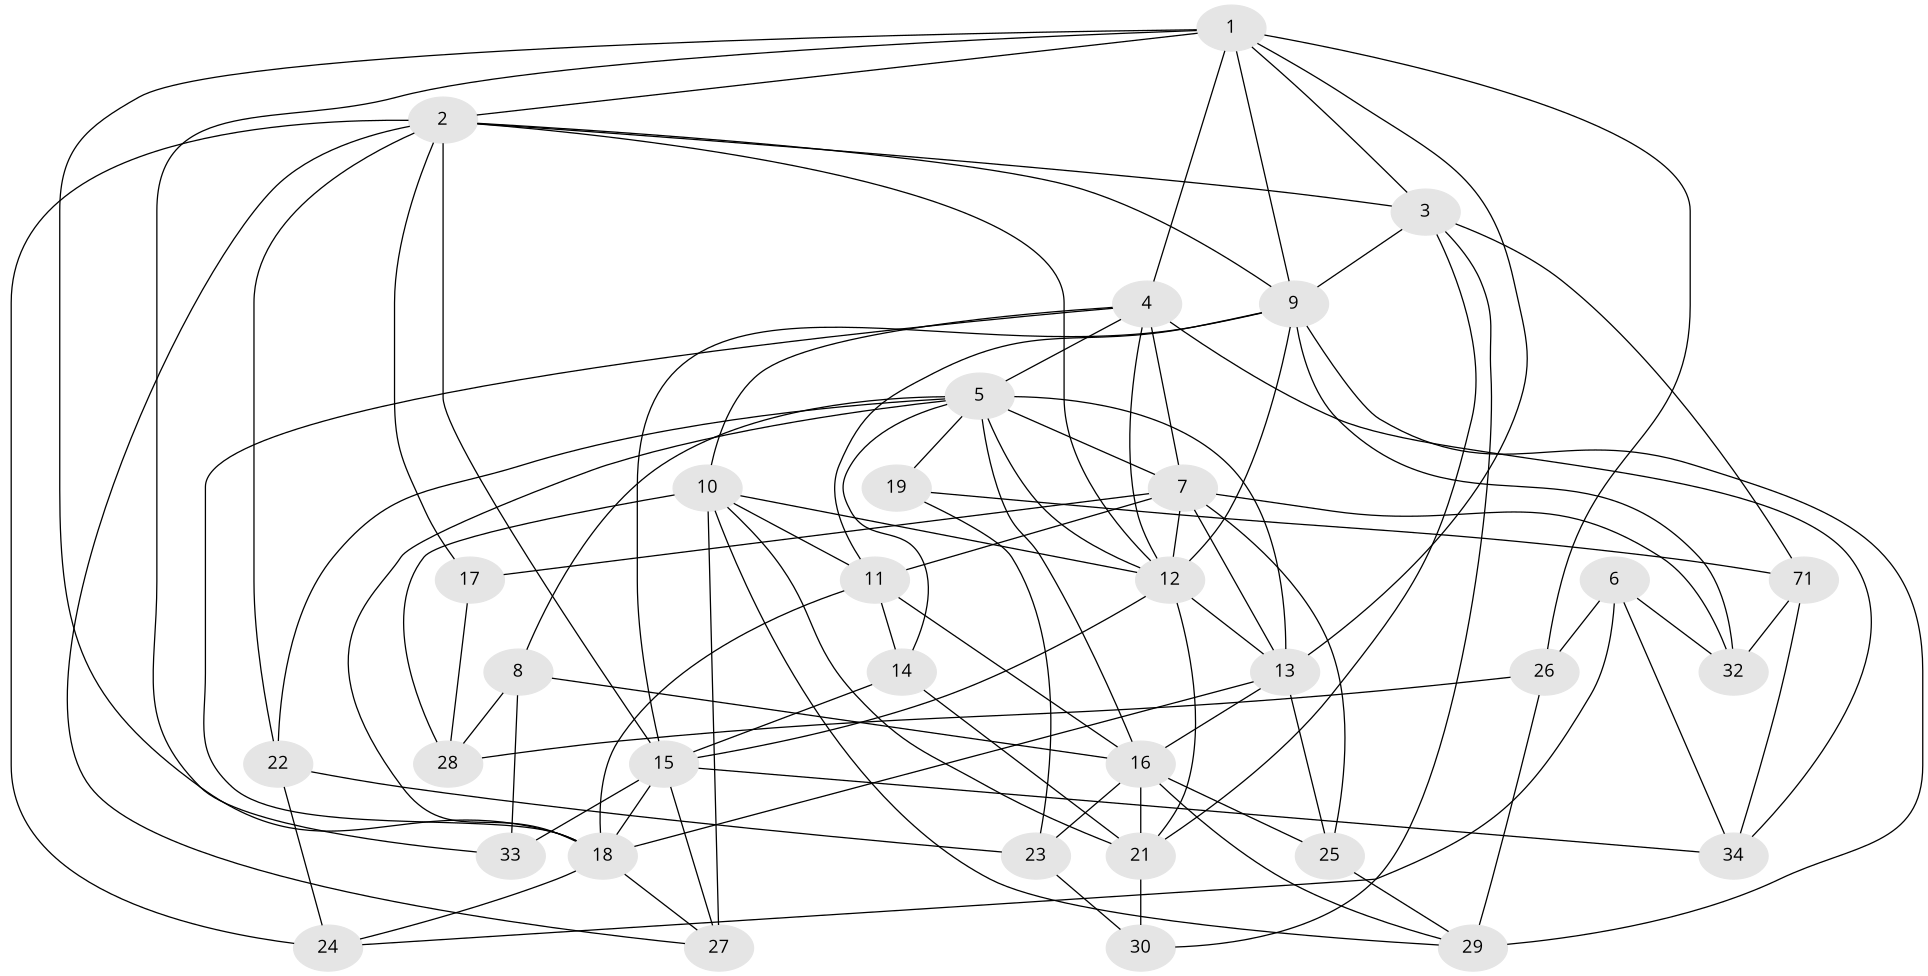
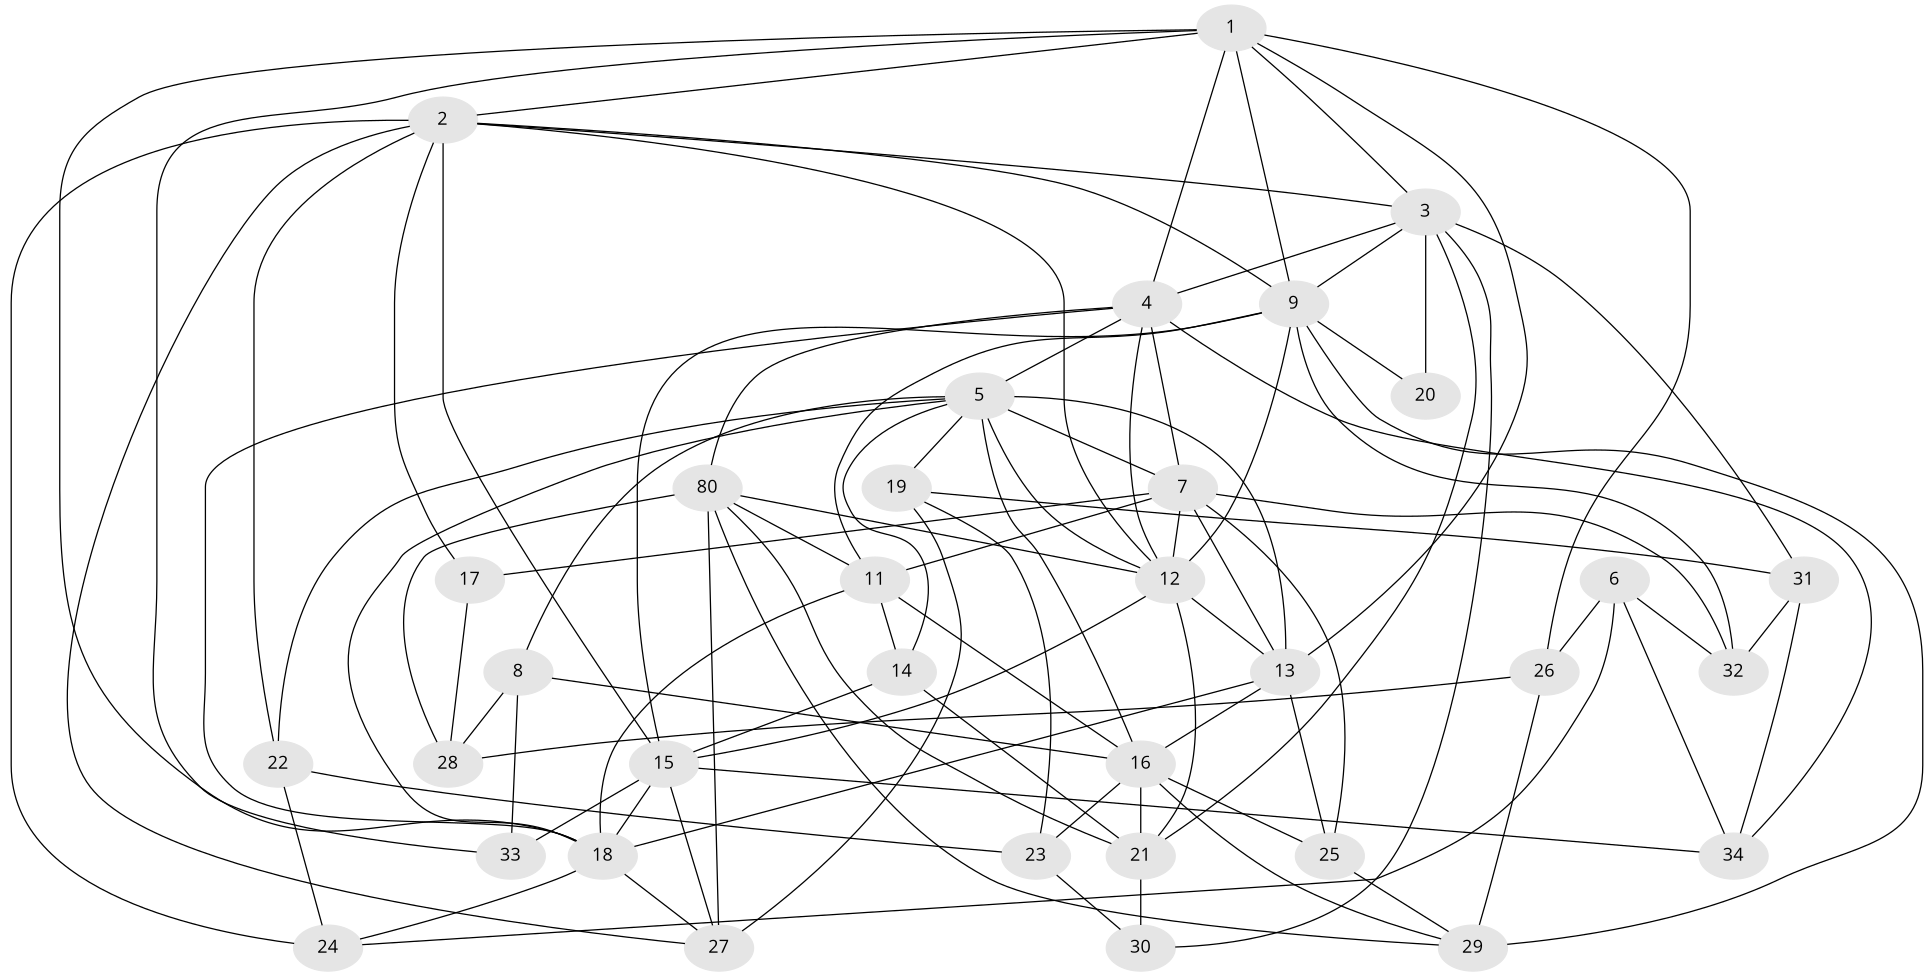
none -> (1292, 256)
none -> (1426, 396)
(708, 488) -> (708, 488)
(1804, 580) -> (1804, 580)
none -> (914, 758)
